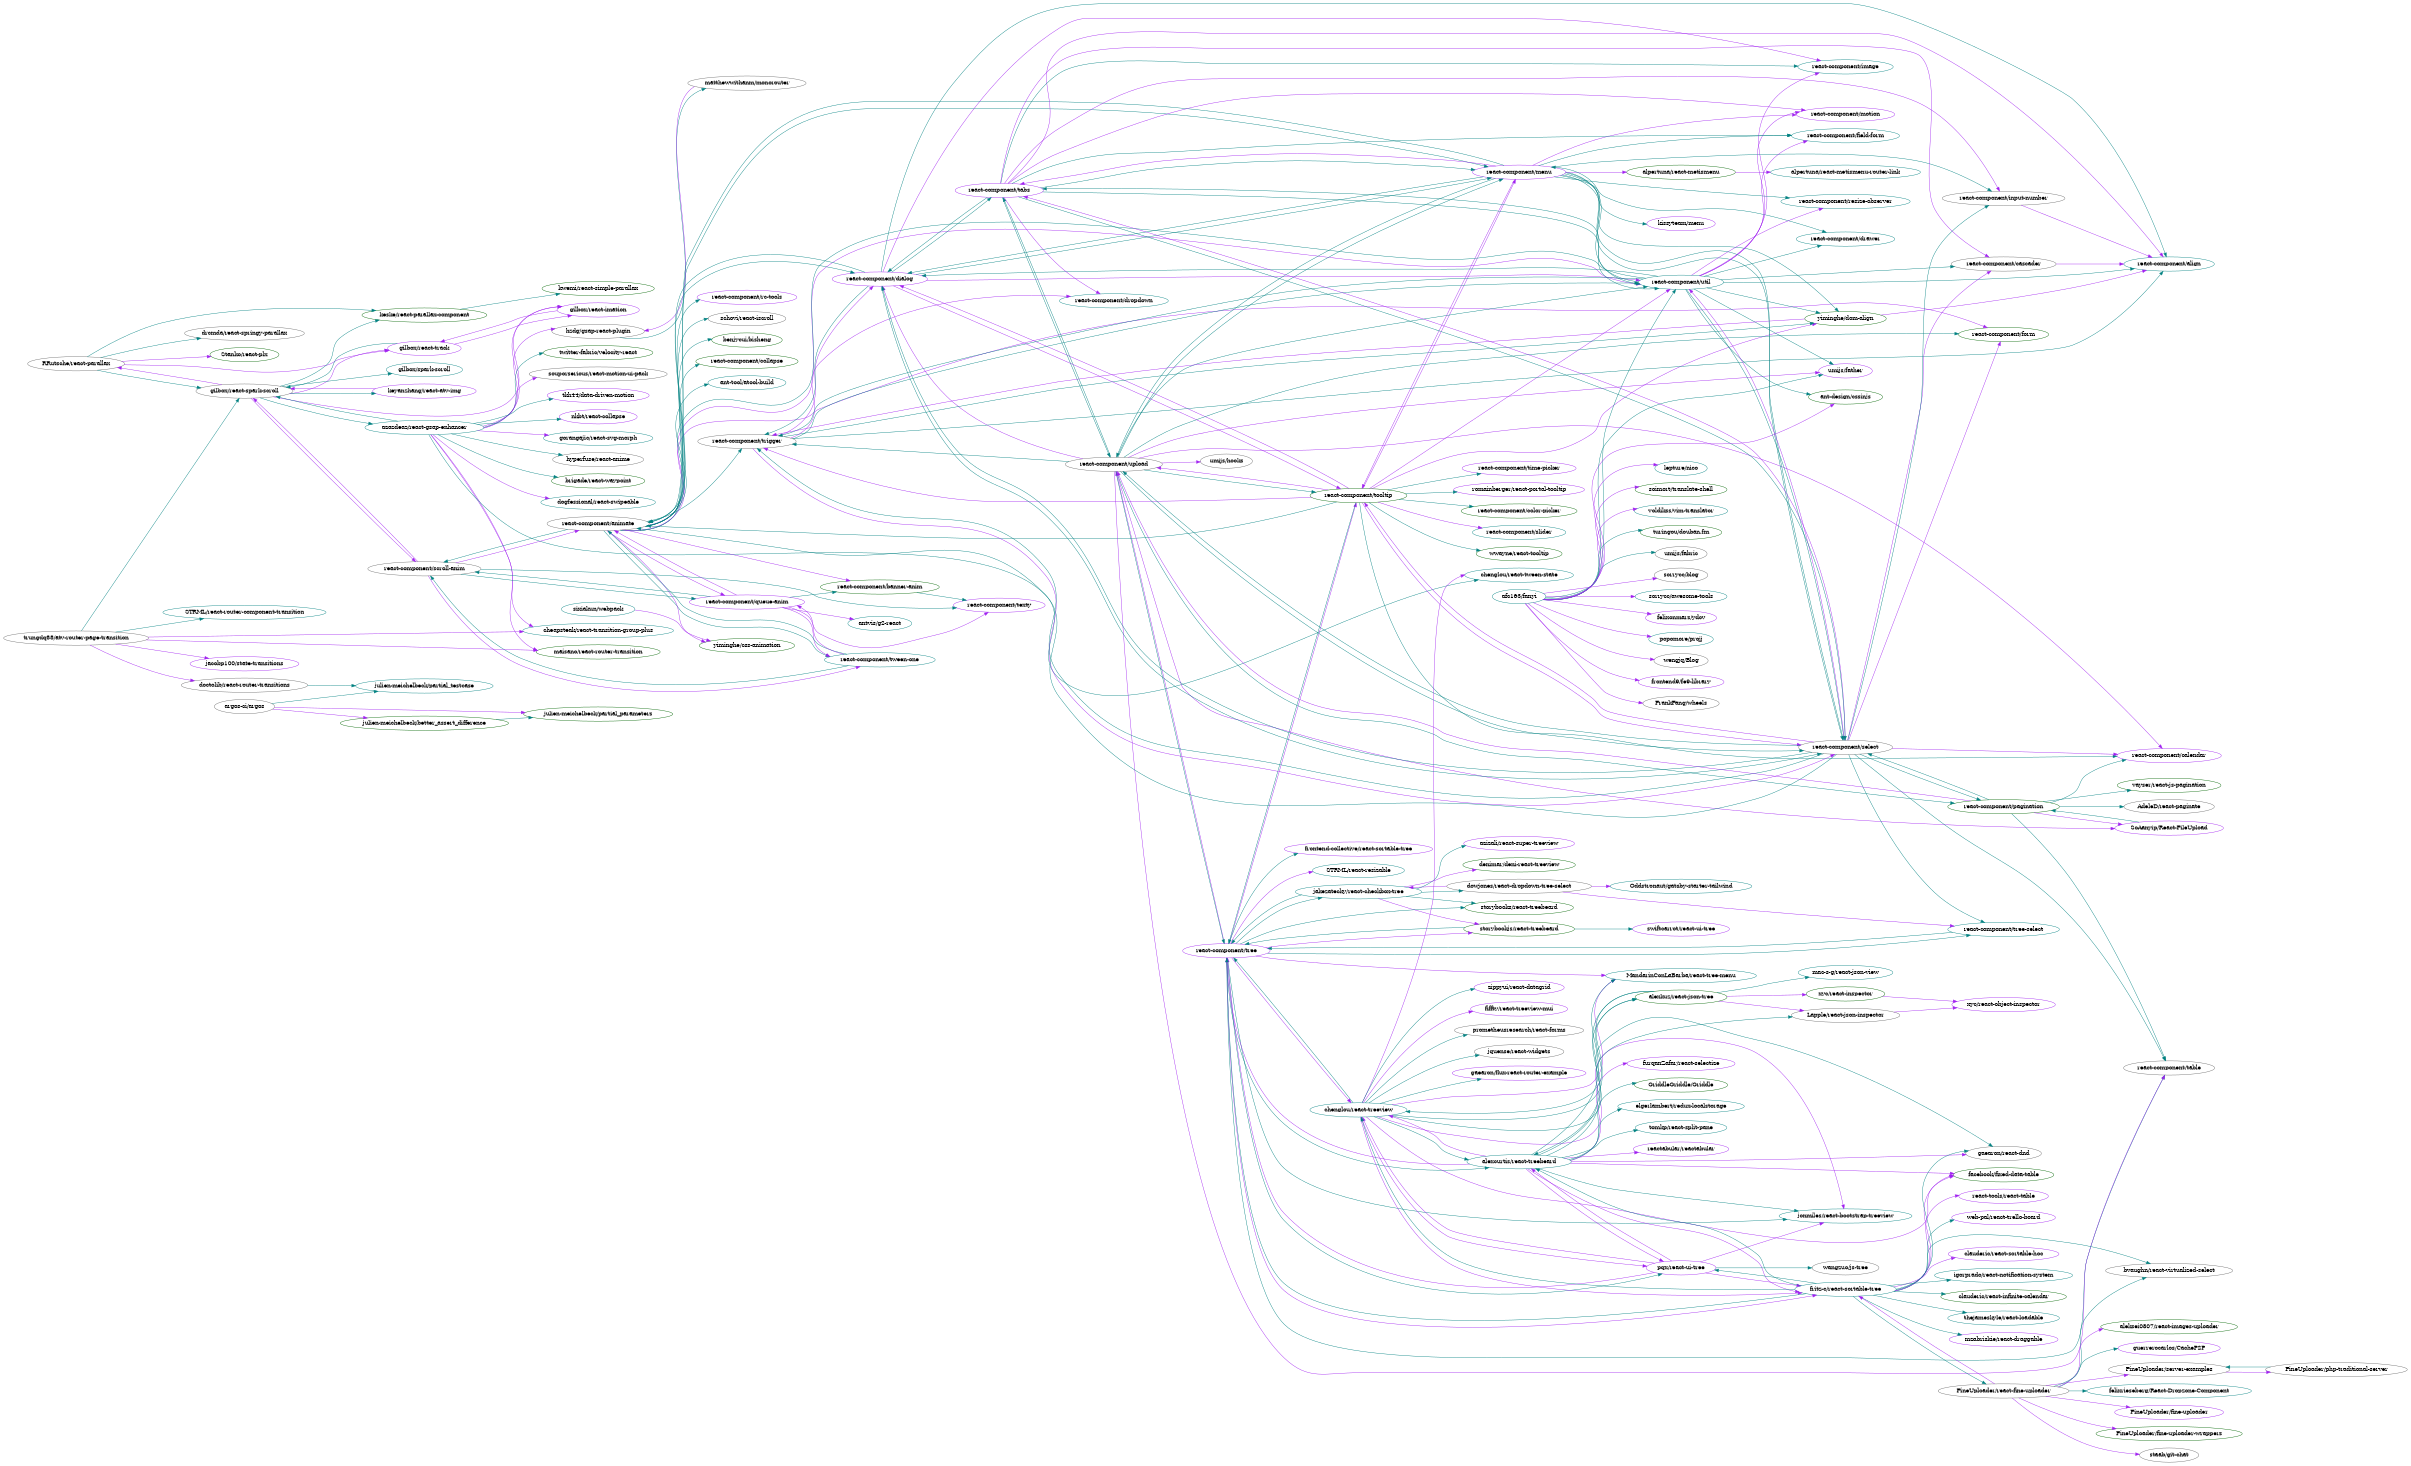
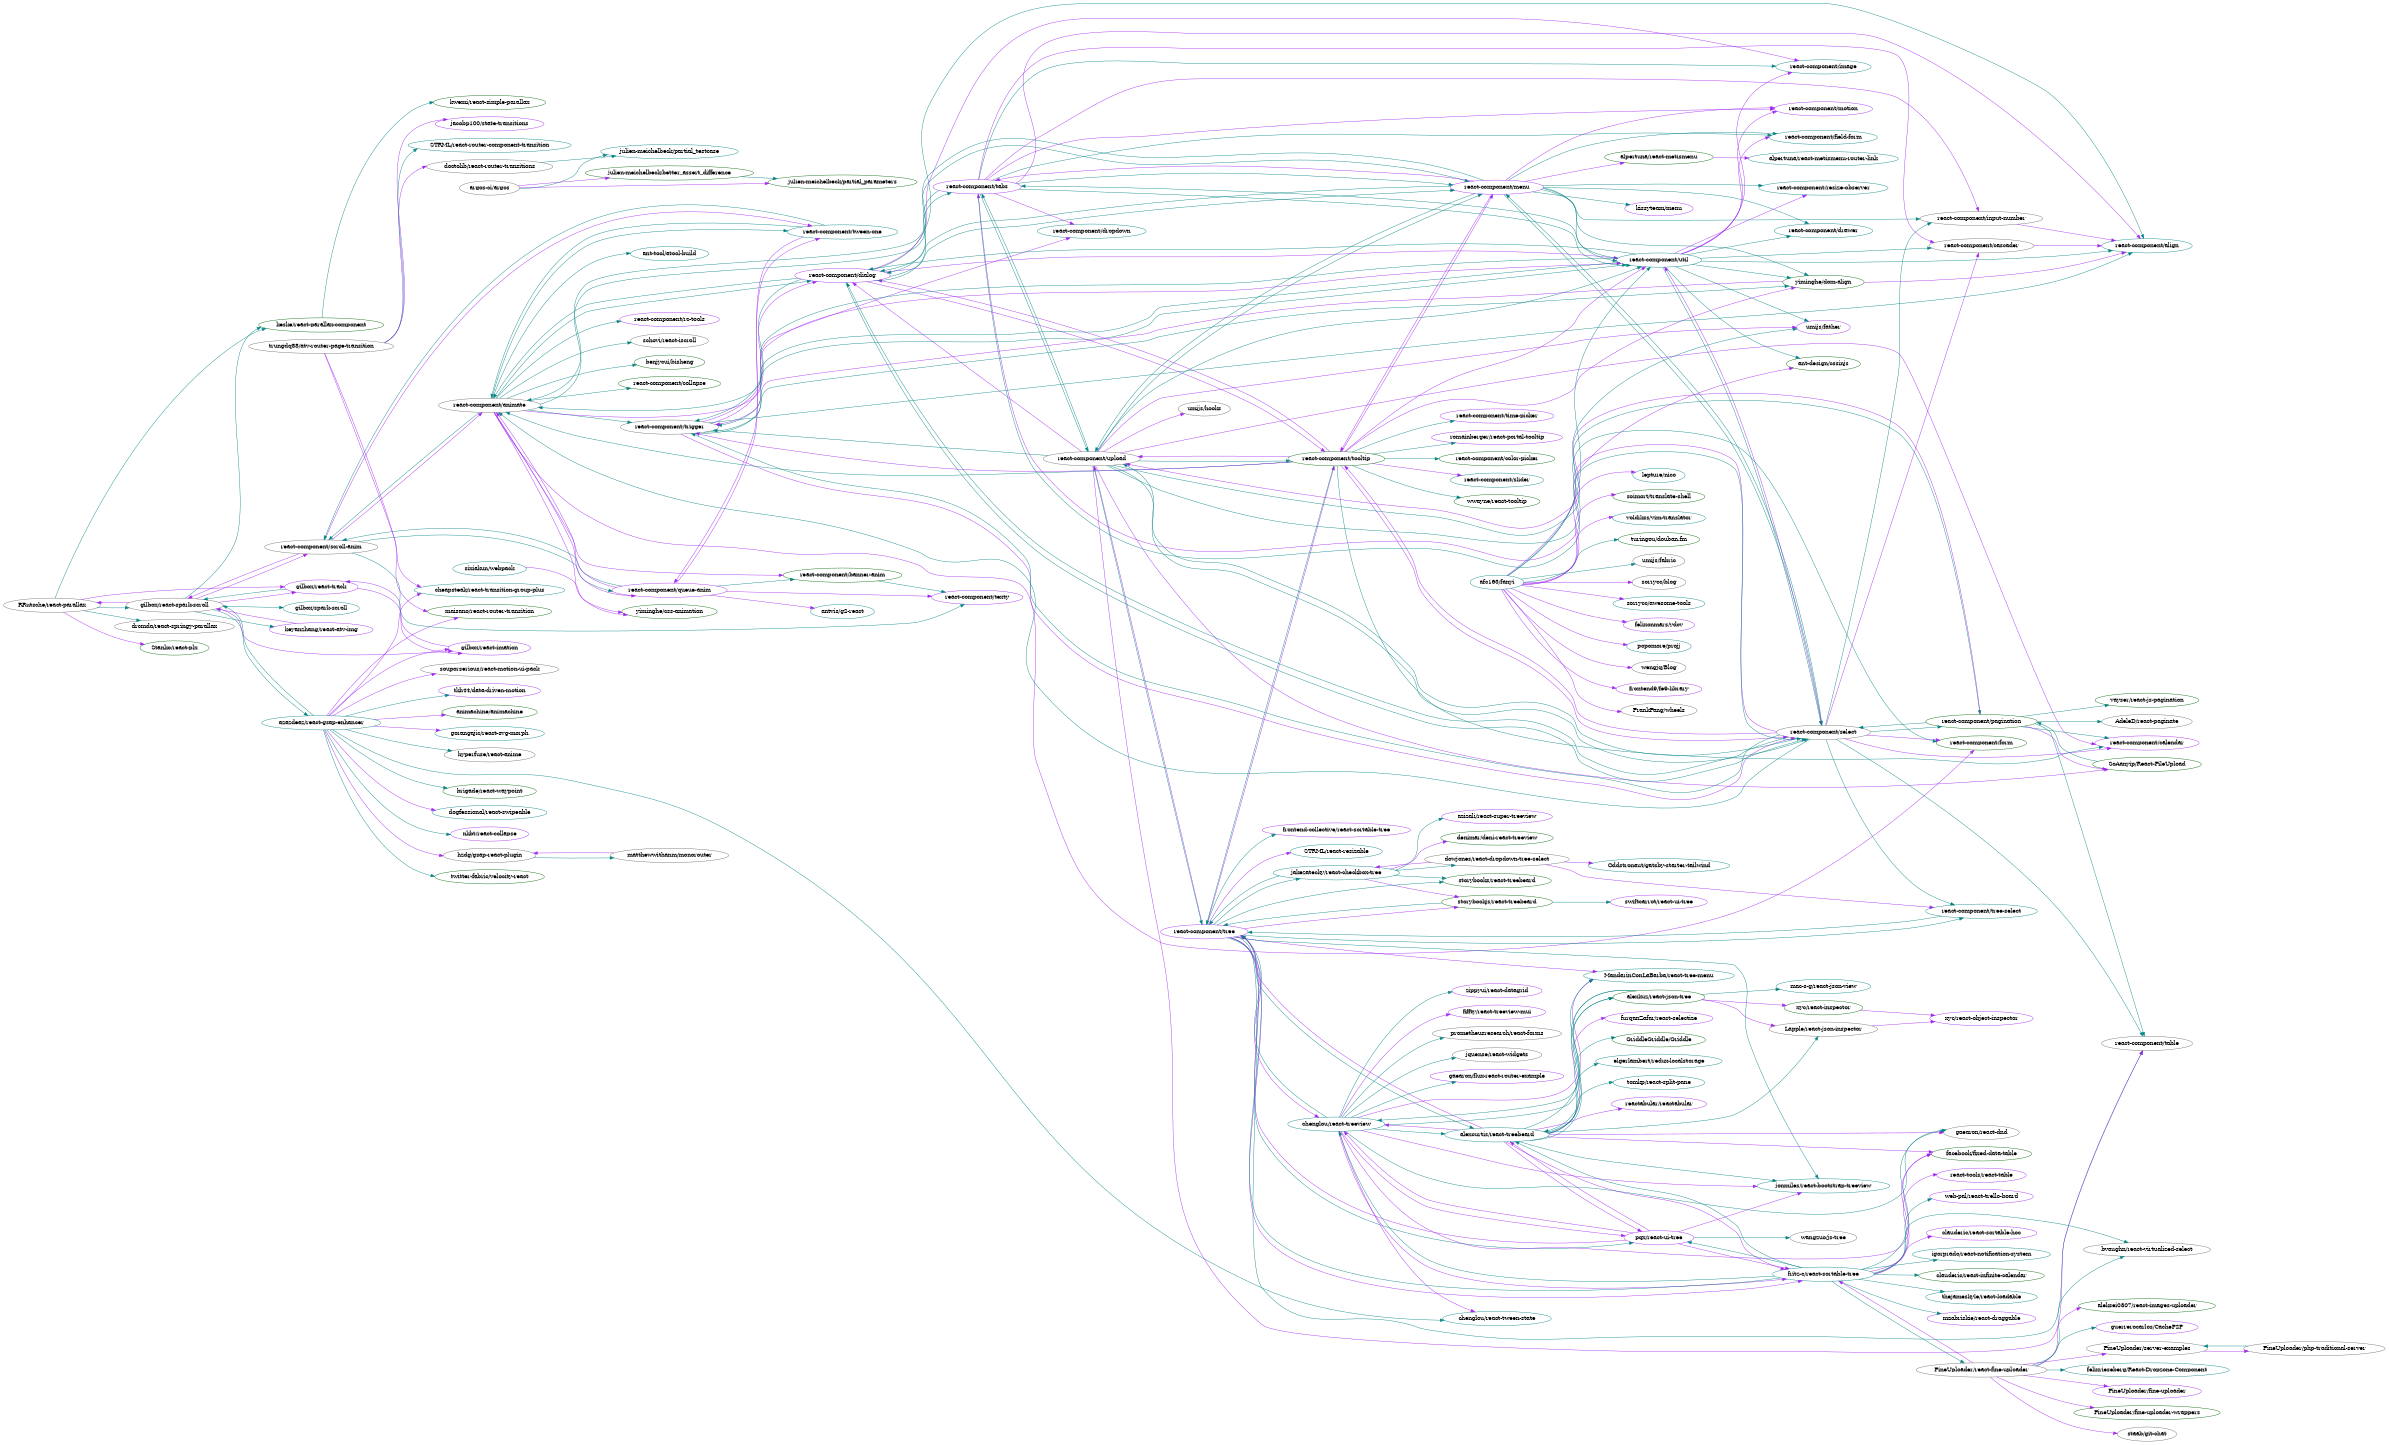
(159, 516) -> none
none -> (490, 712)
(2169, 828) -> (2147, 764)
